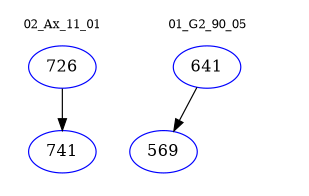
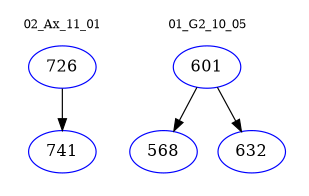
(208, 25) -> (208, 25)
(207, 67) -> (207, 67)
(164, 152) -> (164, 152)
none -> (252, 152)
